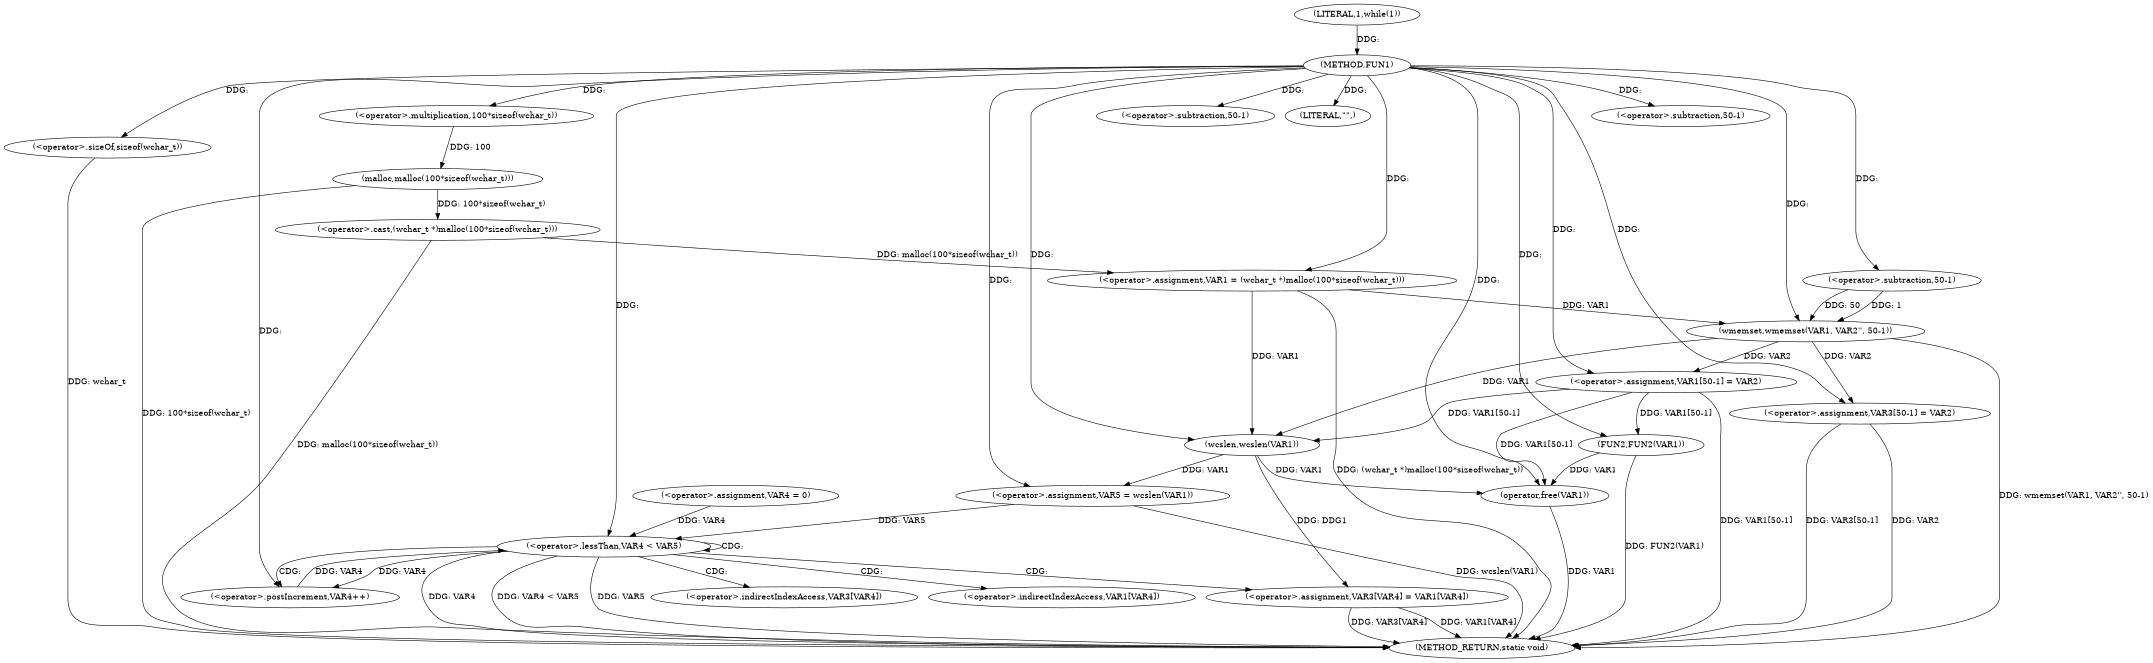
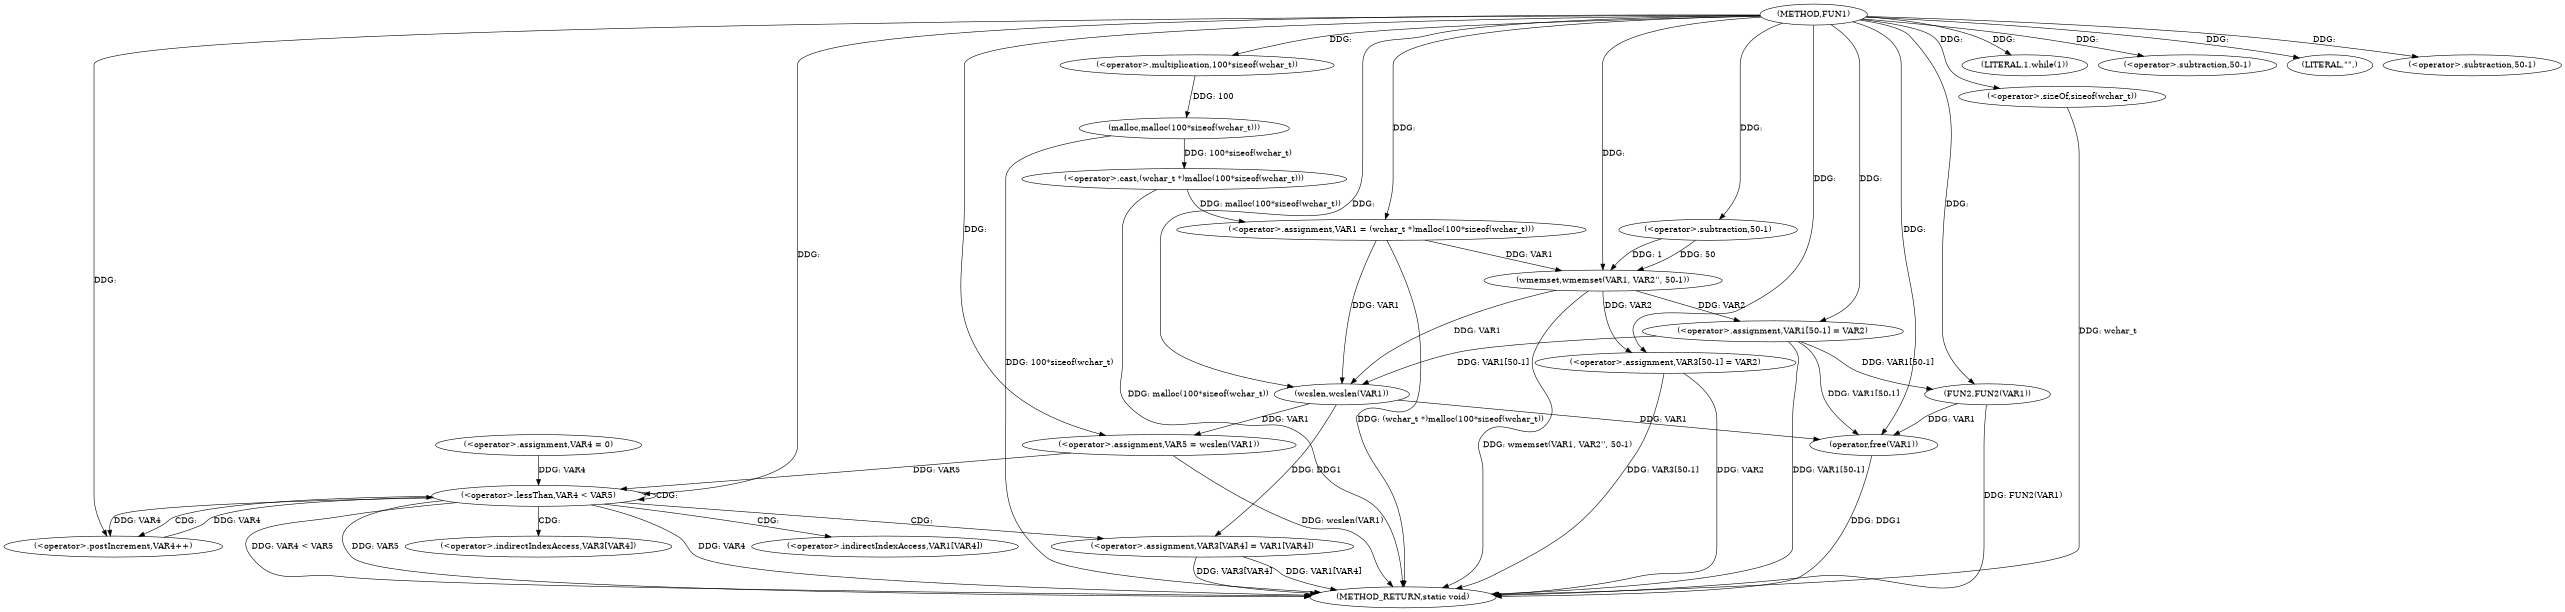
(1357, 37) -> (1963, 33)
(1592, 572) -> (1876, 521)
